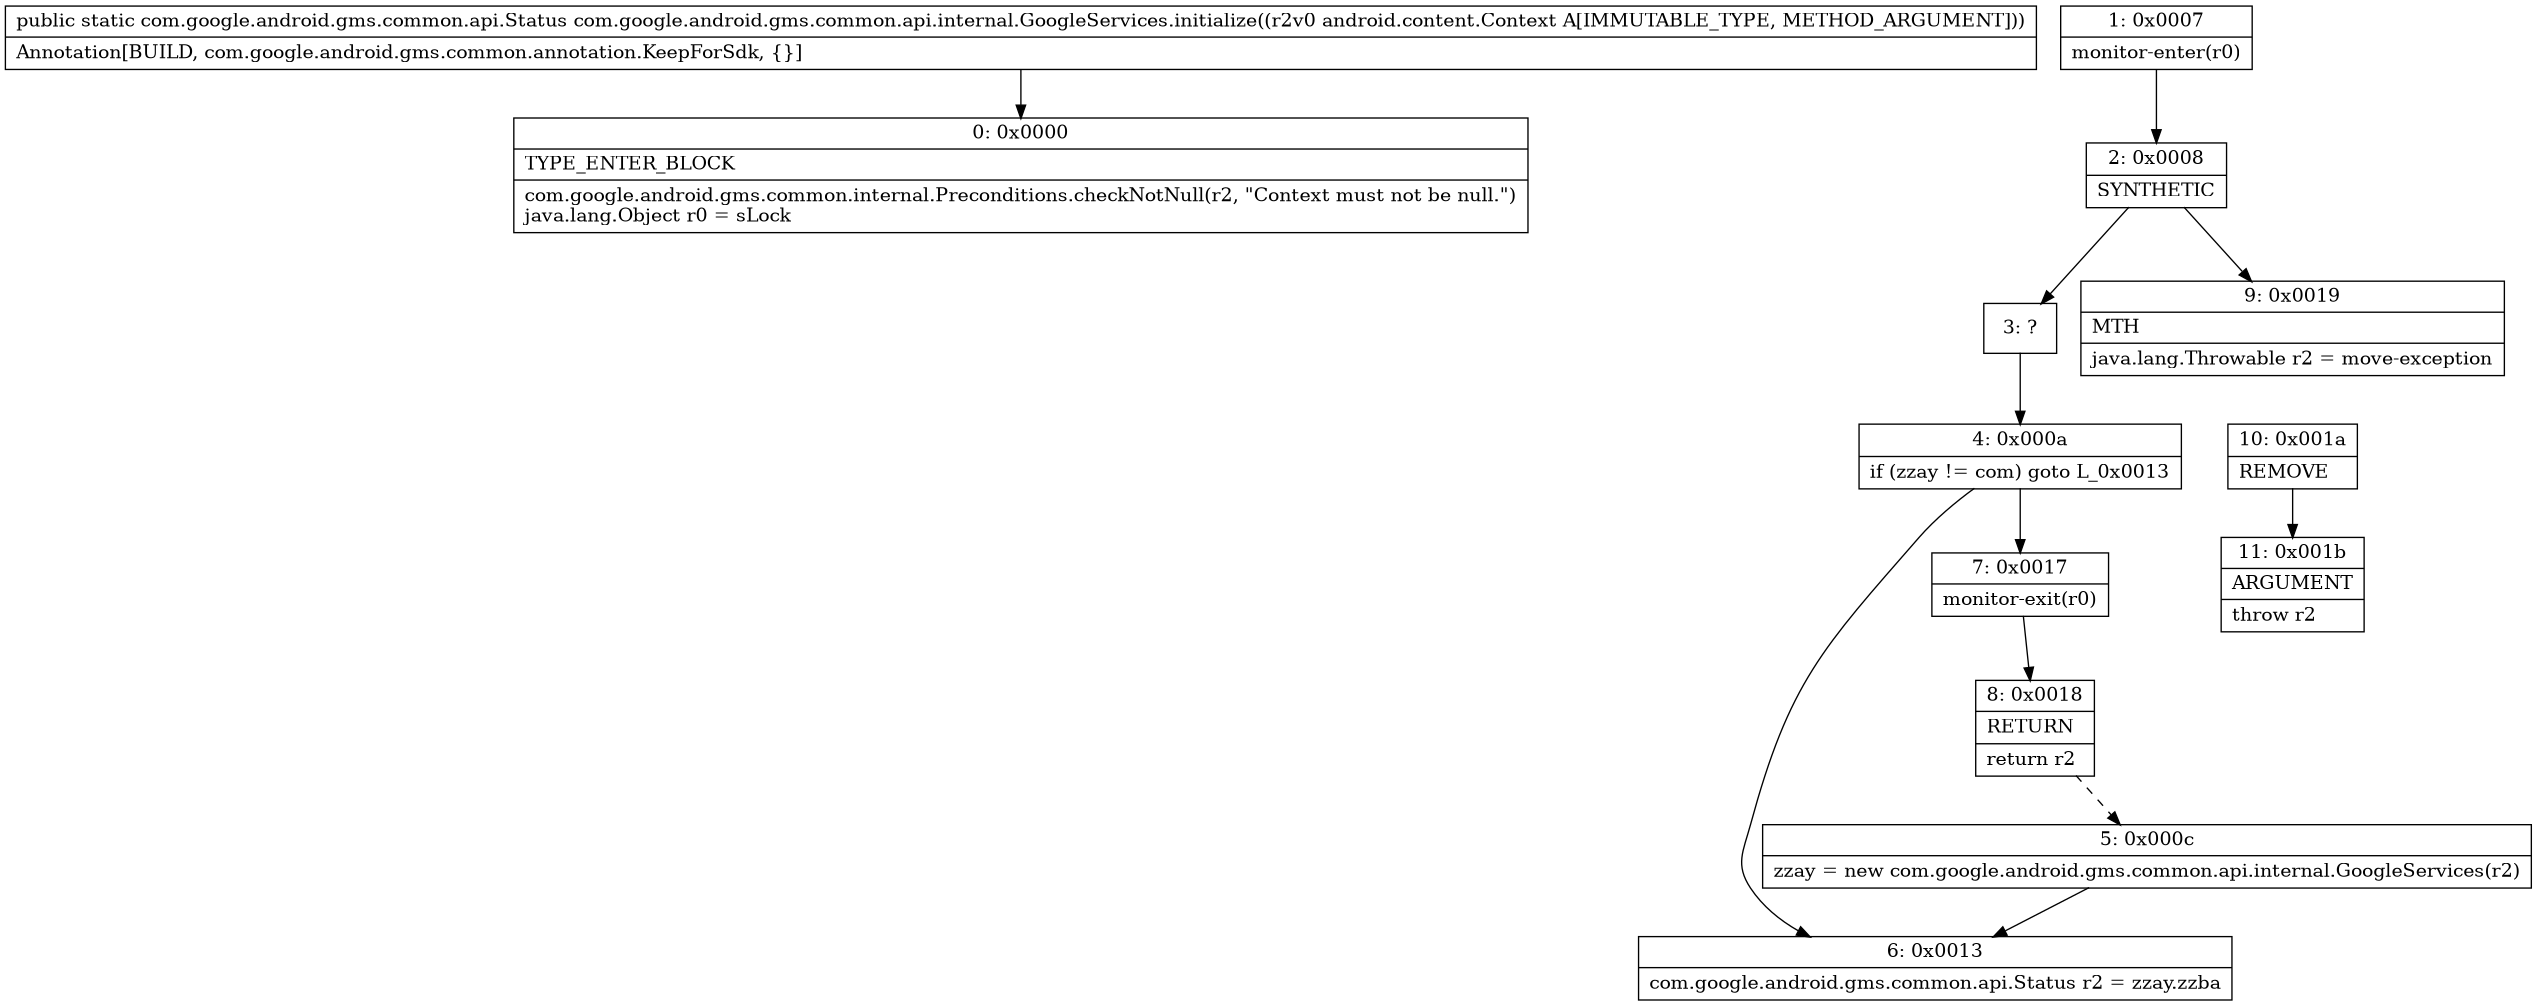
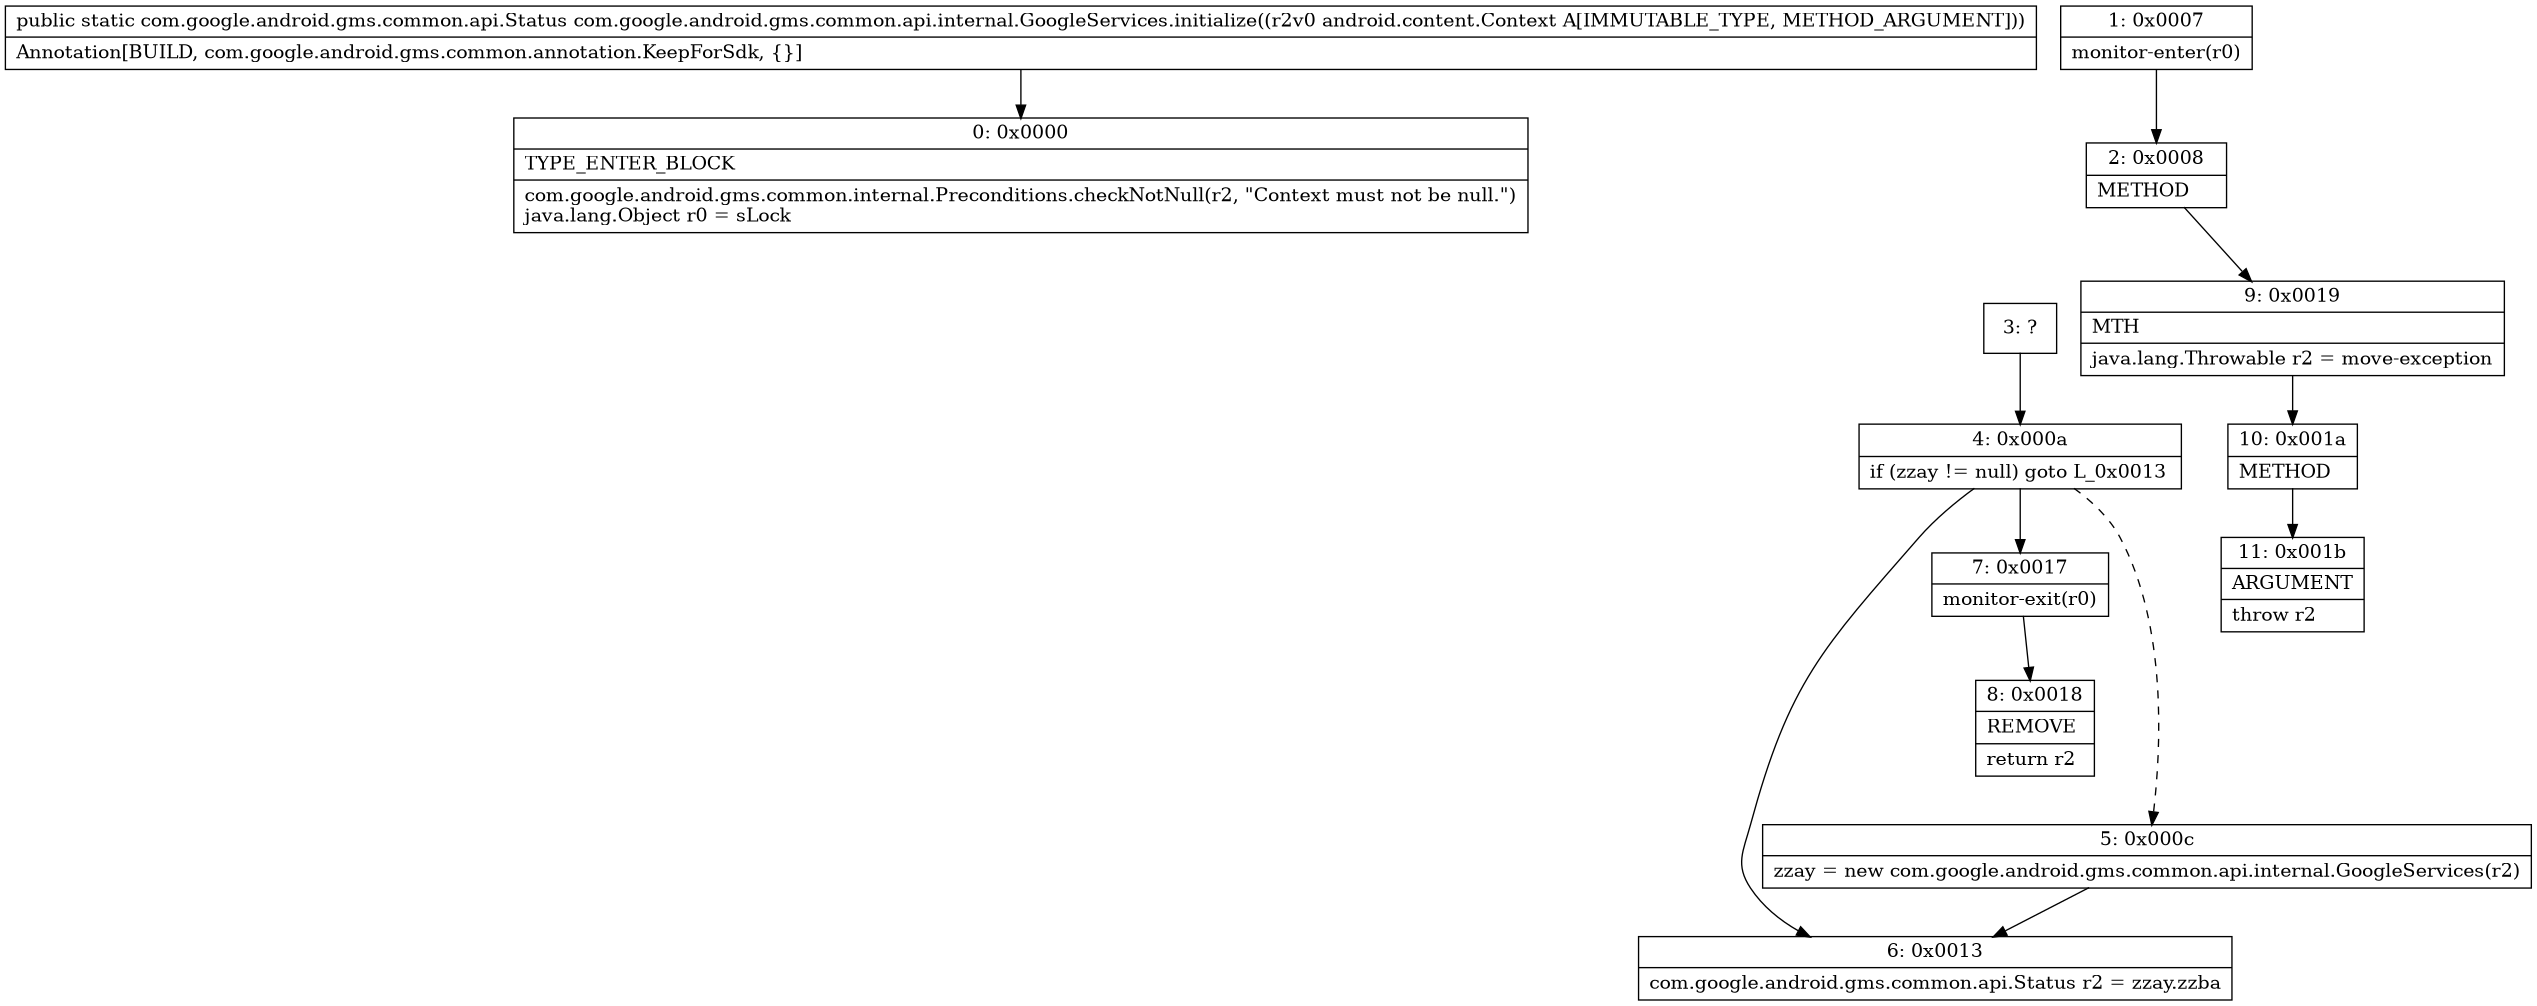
(2156, 191) -> (2144, 191)
(2090, 250) -> none
none -> (2293, 393)
(2020, 472) -> (2018, 472)
(2284, 472) -> (2285, 472)
(2030, 727) -> (2032, 727)
(2094, 795) -> (2152, 638)
